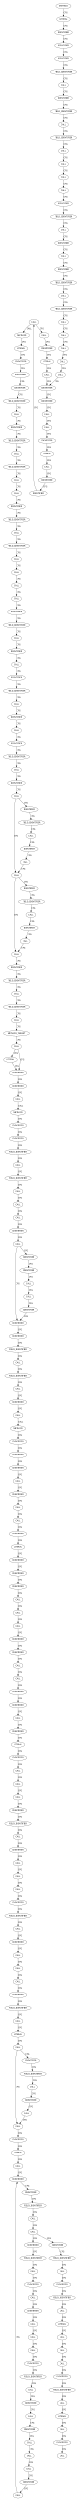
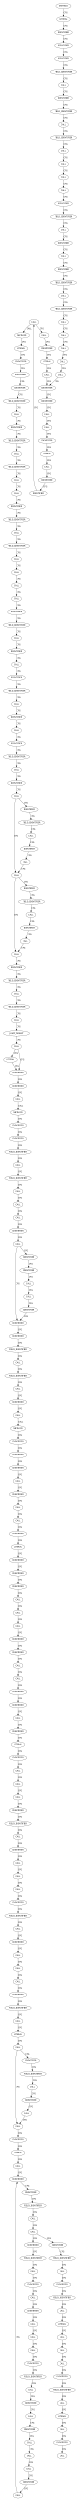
(17, 1033) -> (17, 1033)
